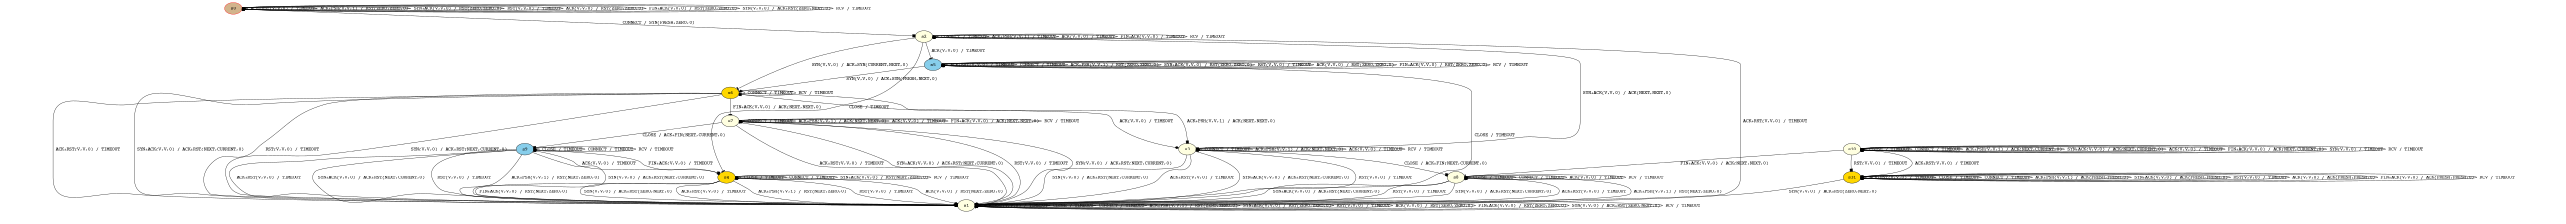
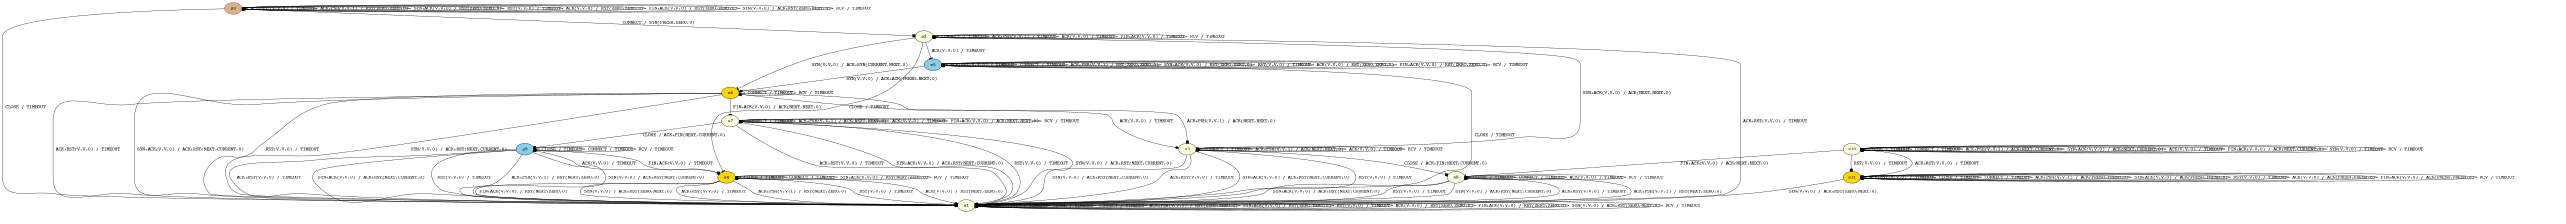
(892, 79) -> (892, 79)
none -> (156, 198)
